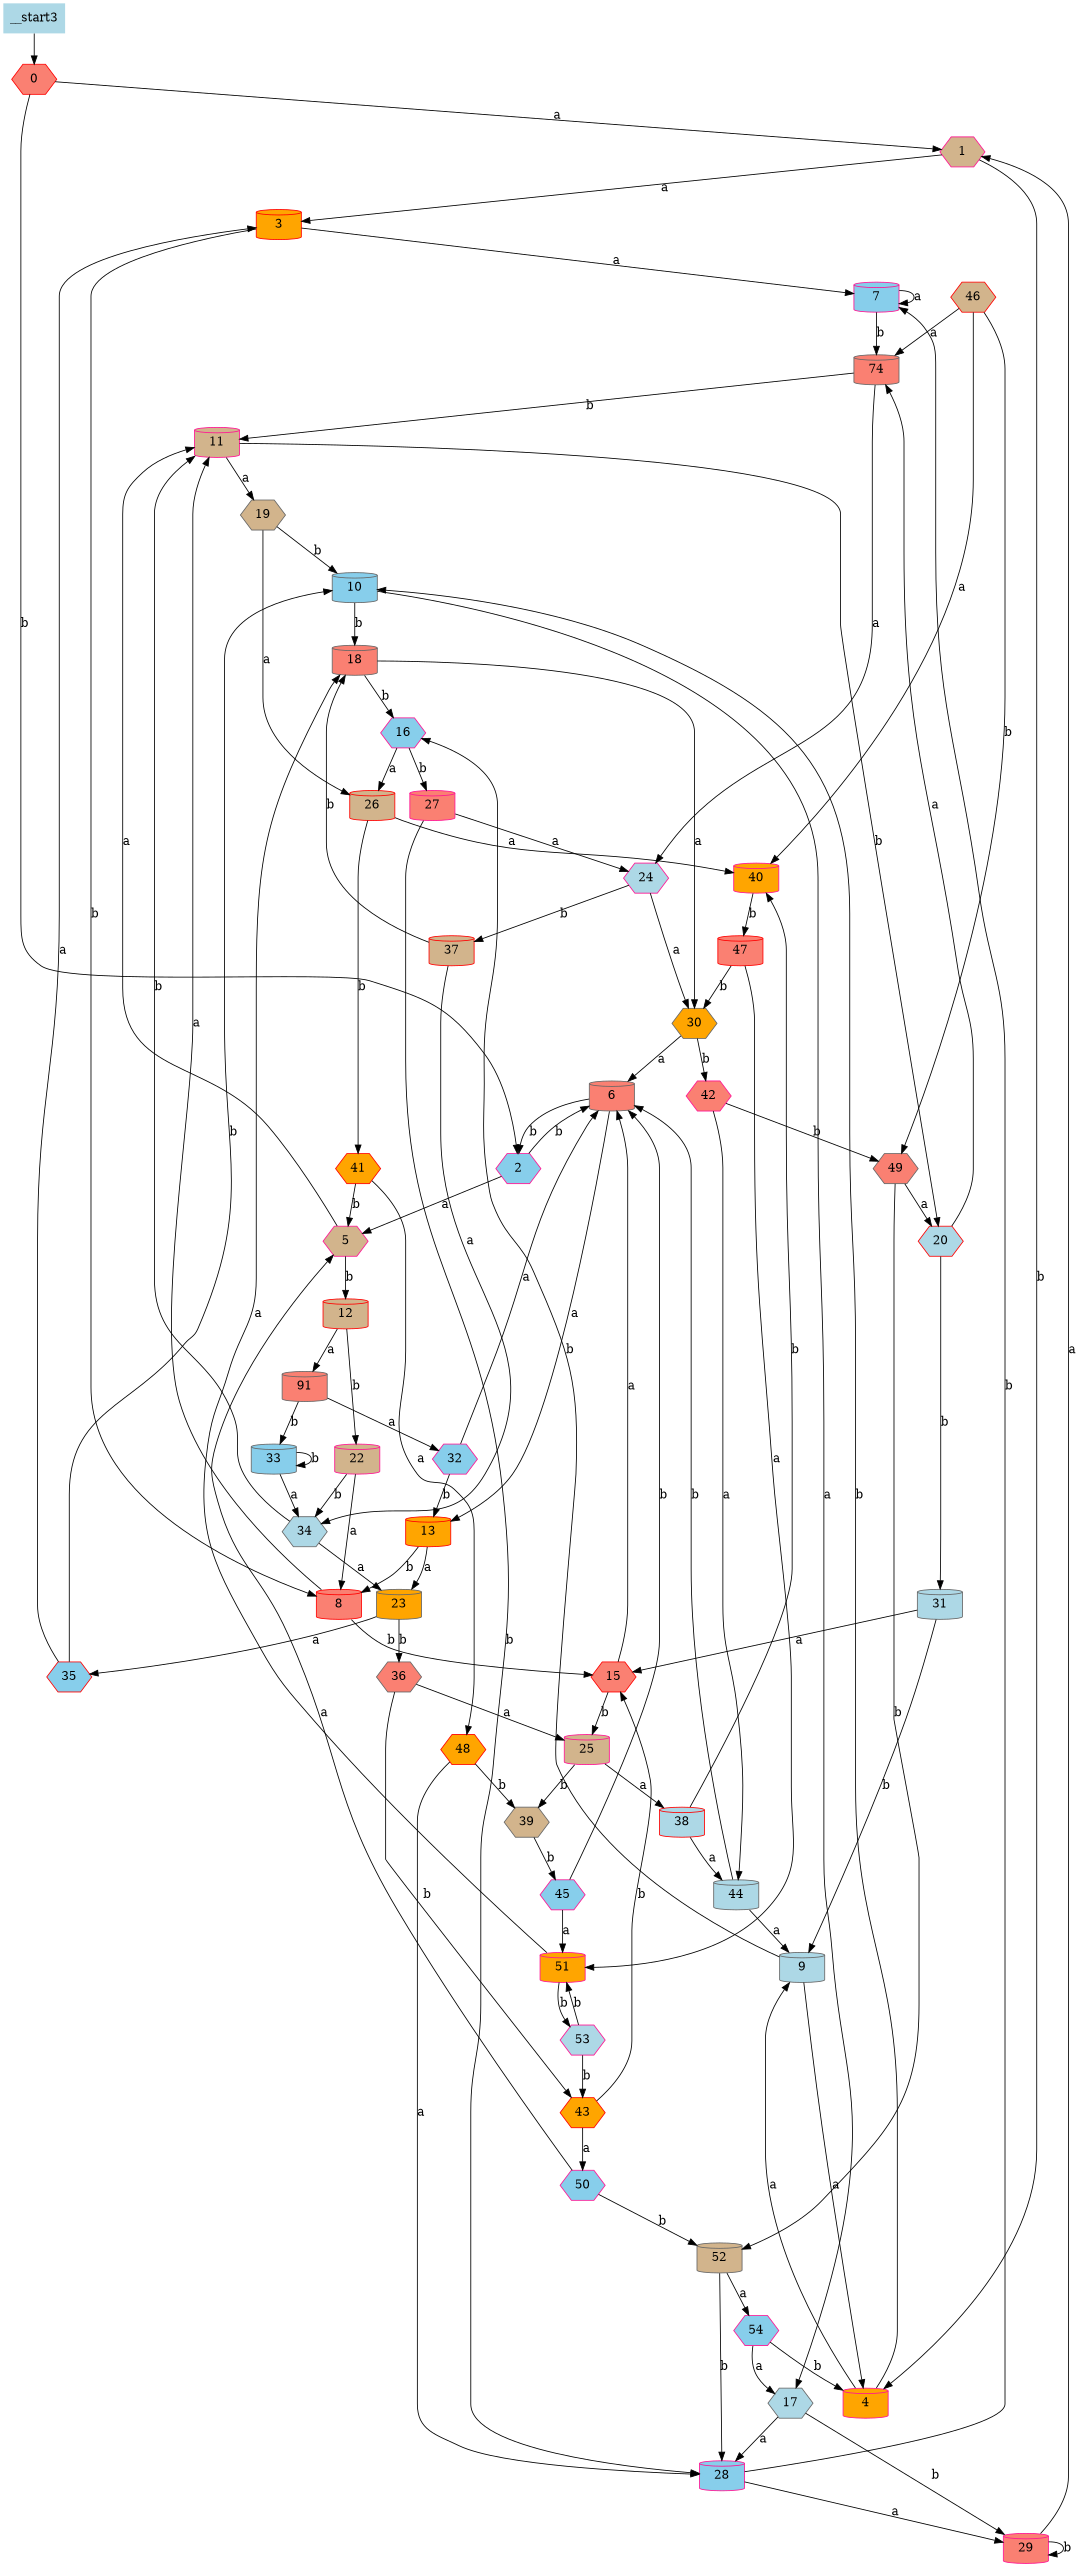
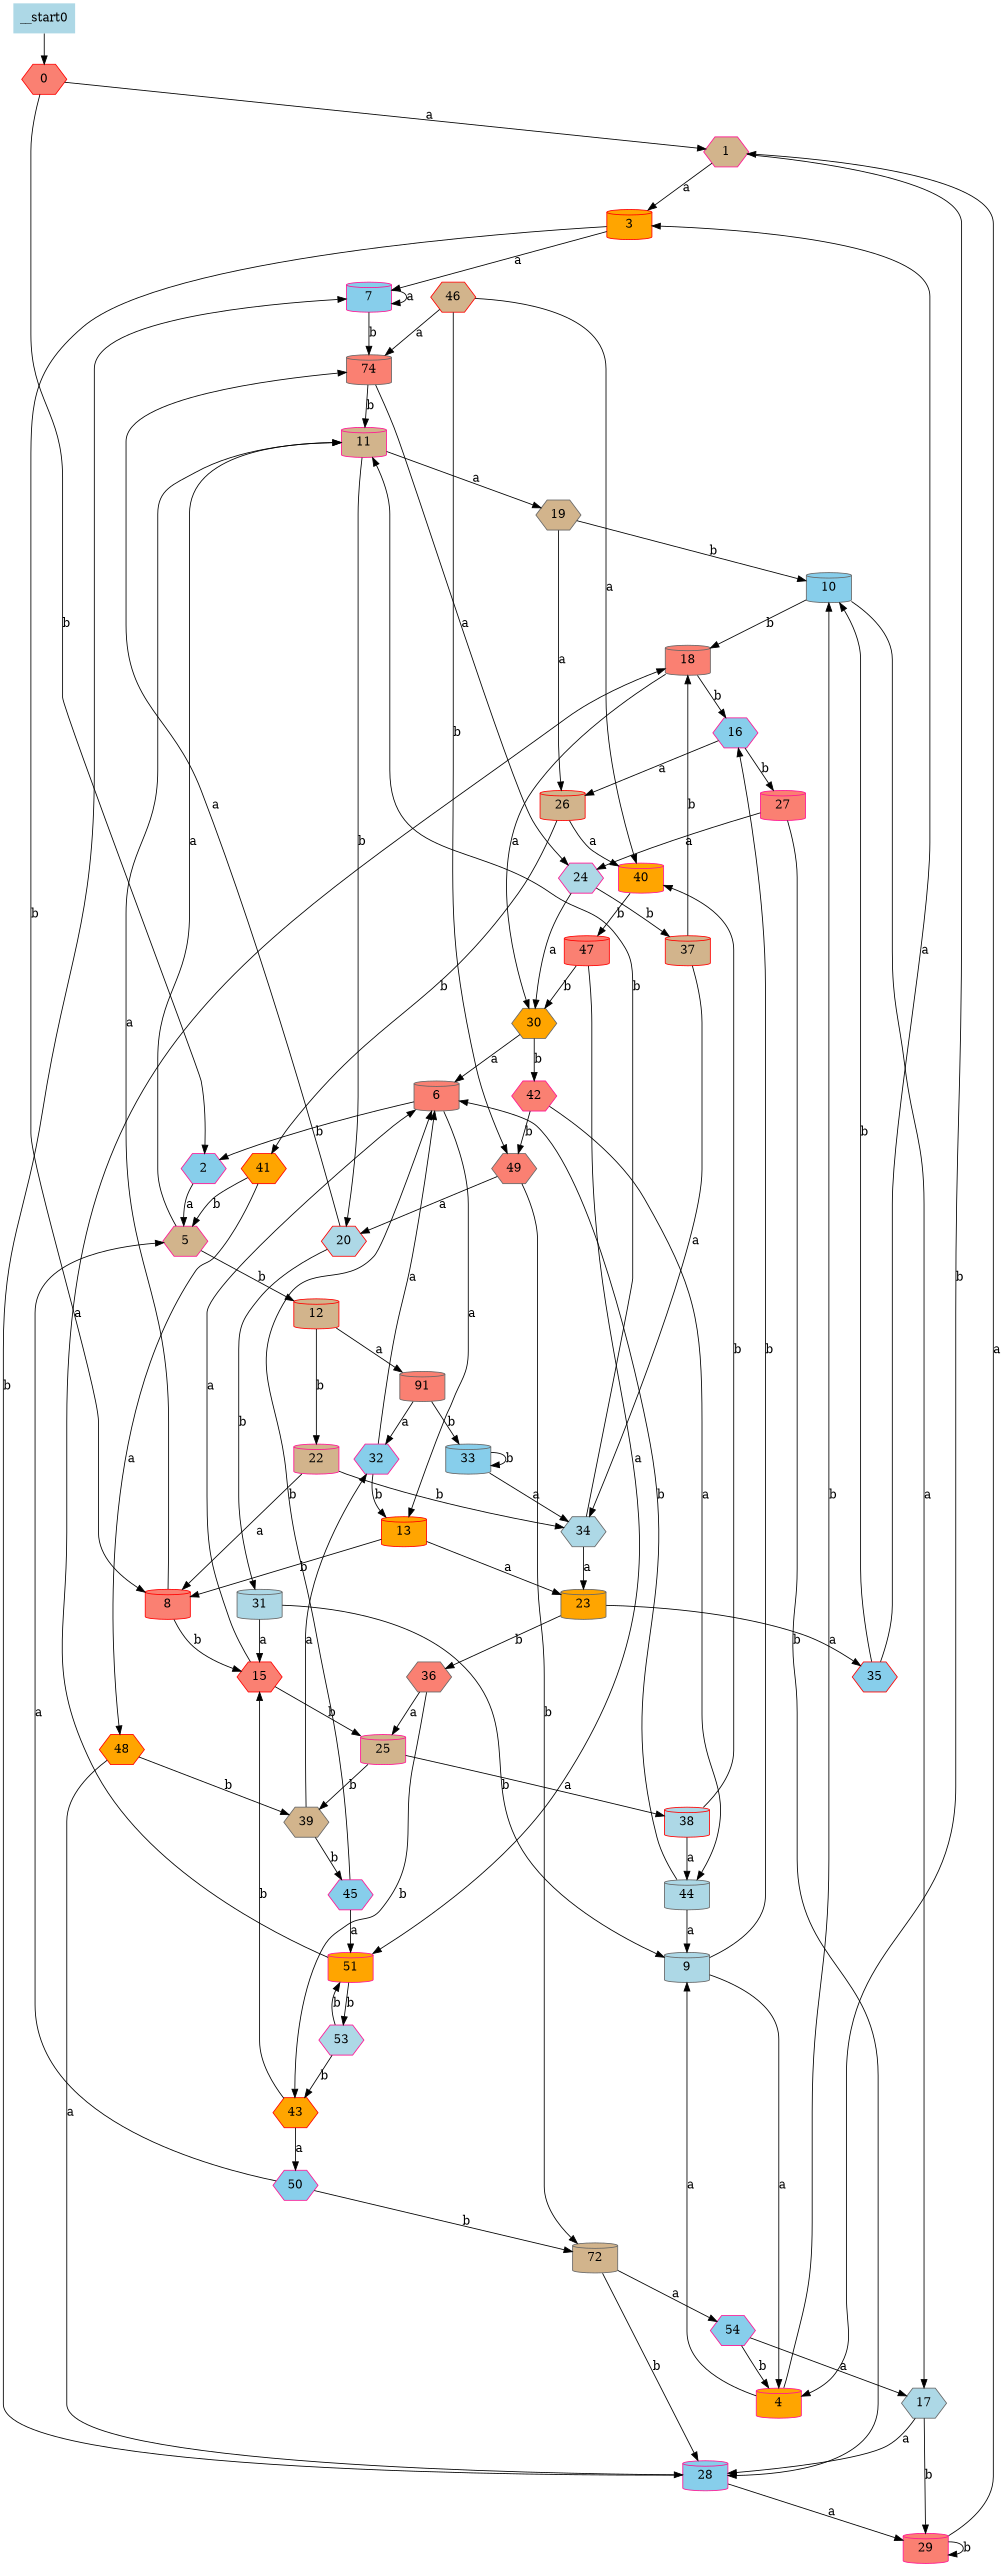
(34, 18) -> (44, 18)
(552, 1128) -> none
none -> (306, 1638)
(720, 2258) -> (595, 2258)
